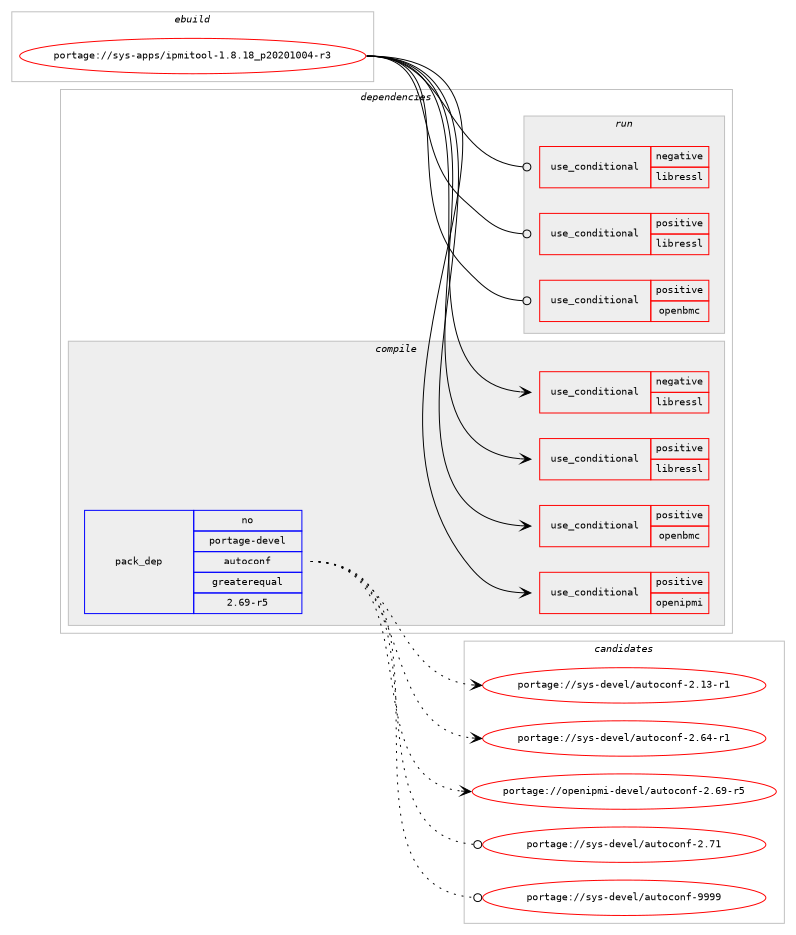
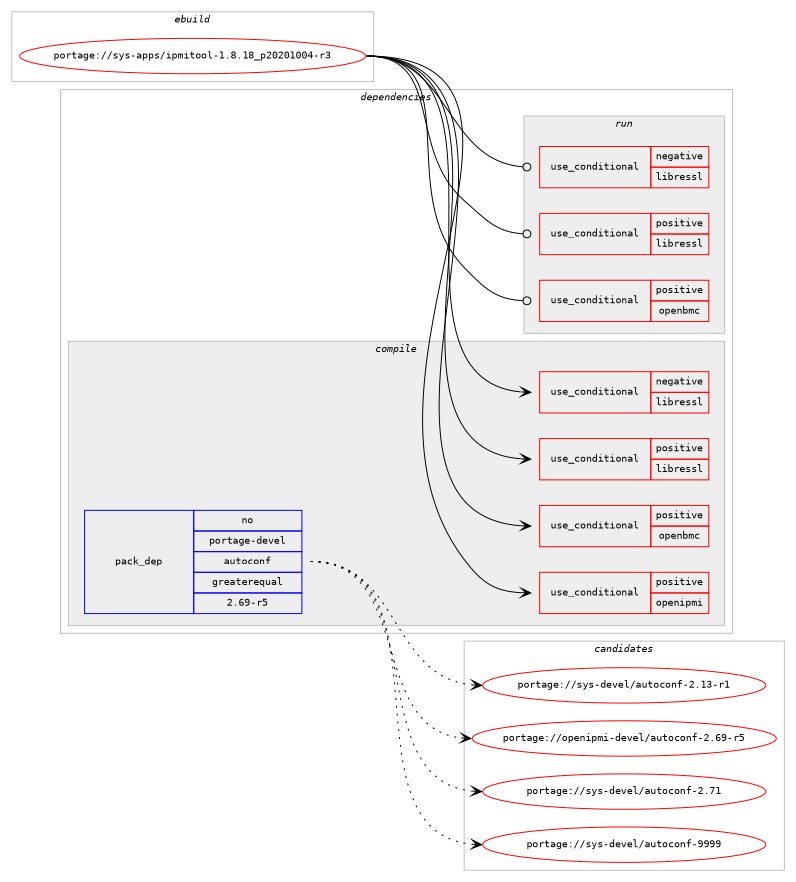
(624, 738) -> none
(404, 762) -> (403, 709)
(397, 767) -> (398, 716)
